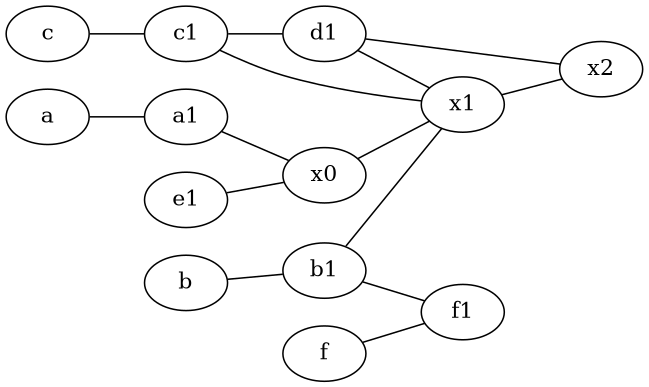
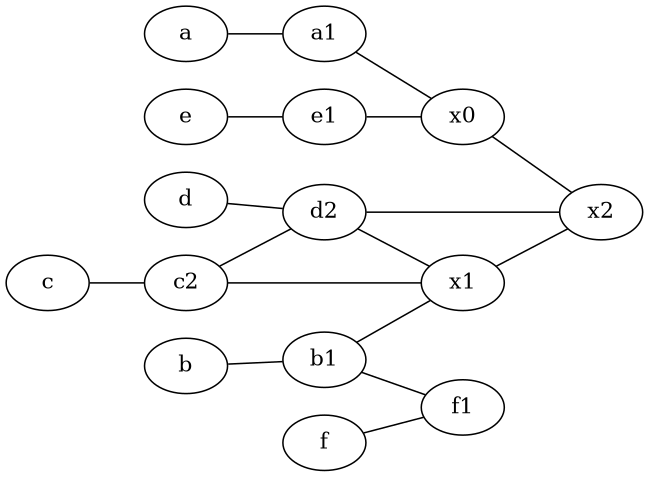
(186, 34) -> (186, 283)
(324, 34) -> (324, 212)
none -> (186, 117)
(394, 140) -> (532, 165)
none -> (186, 200)
